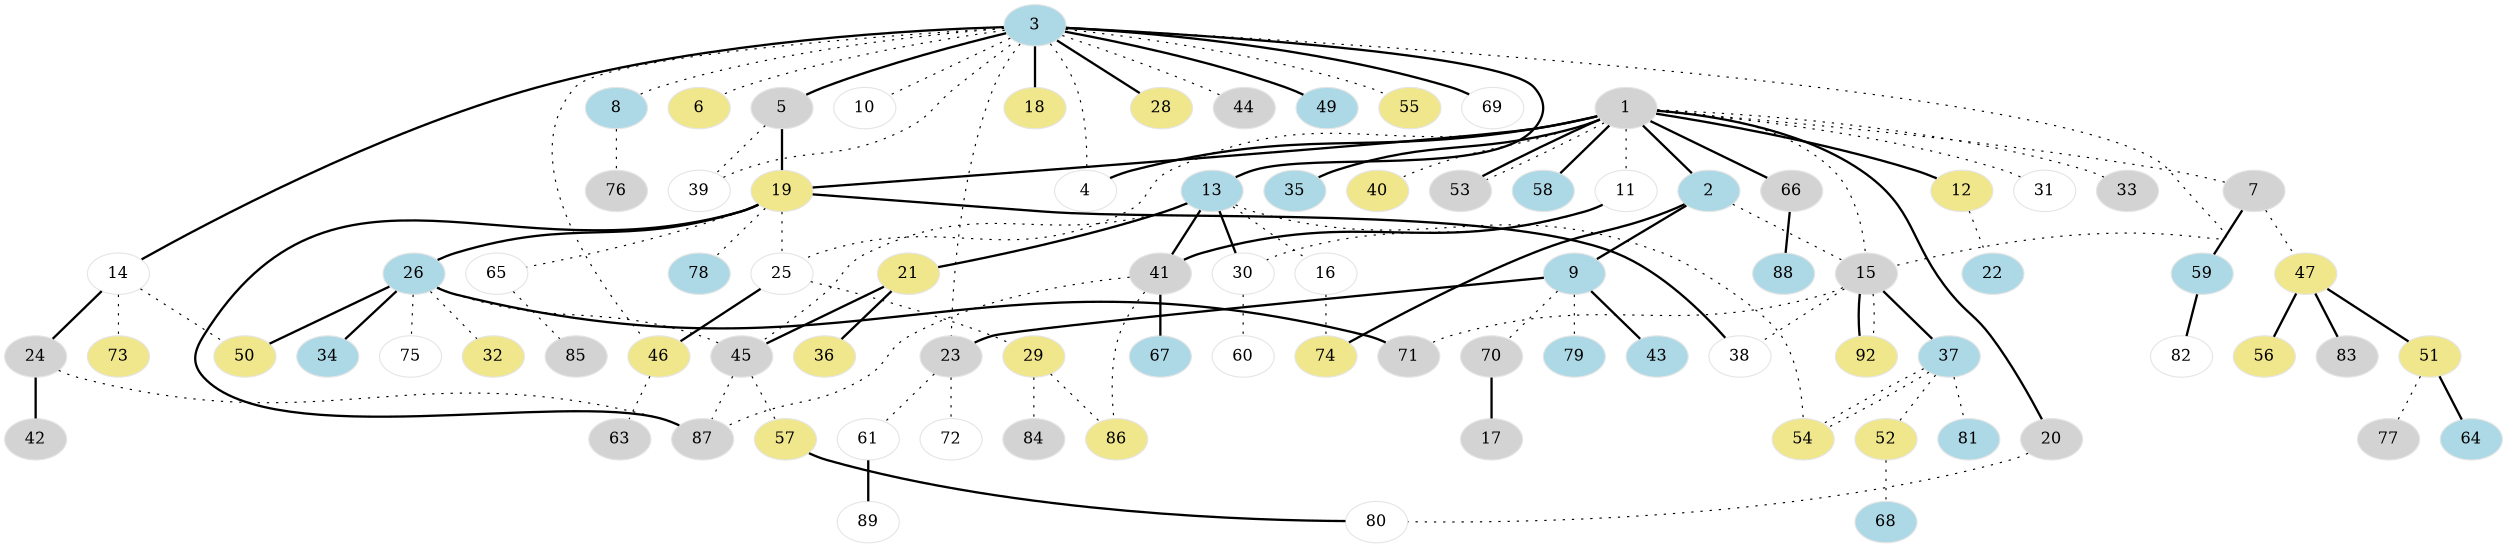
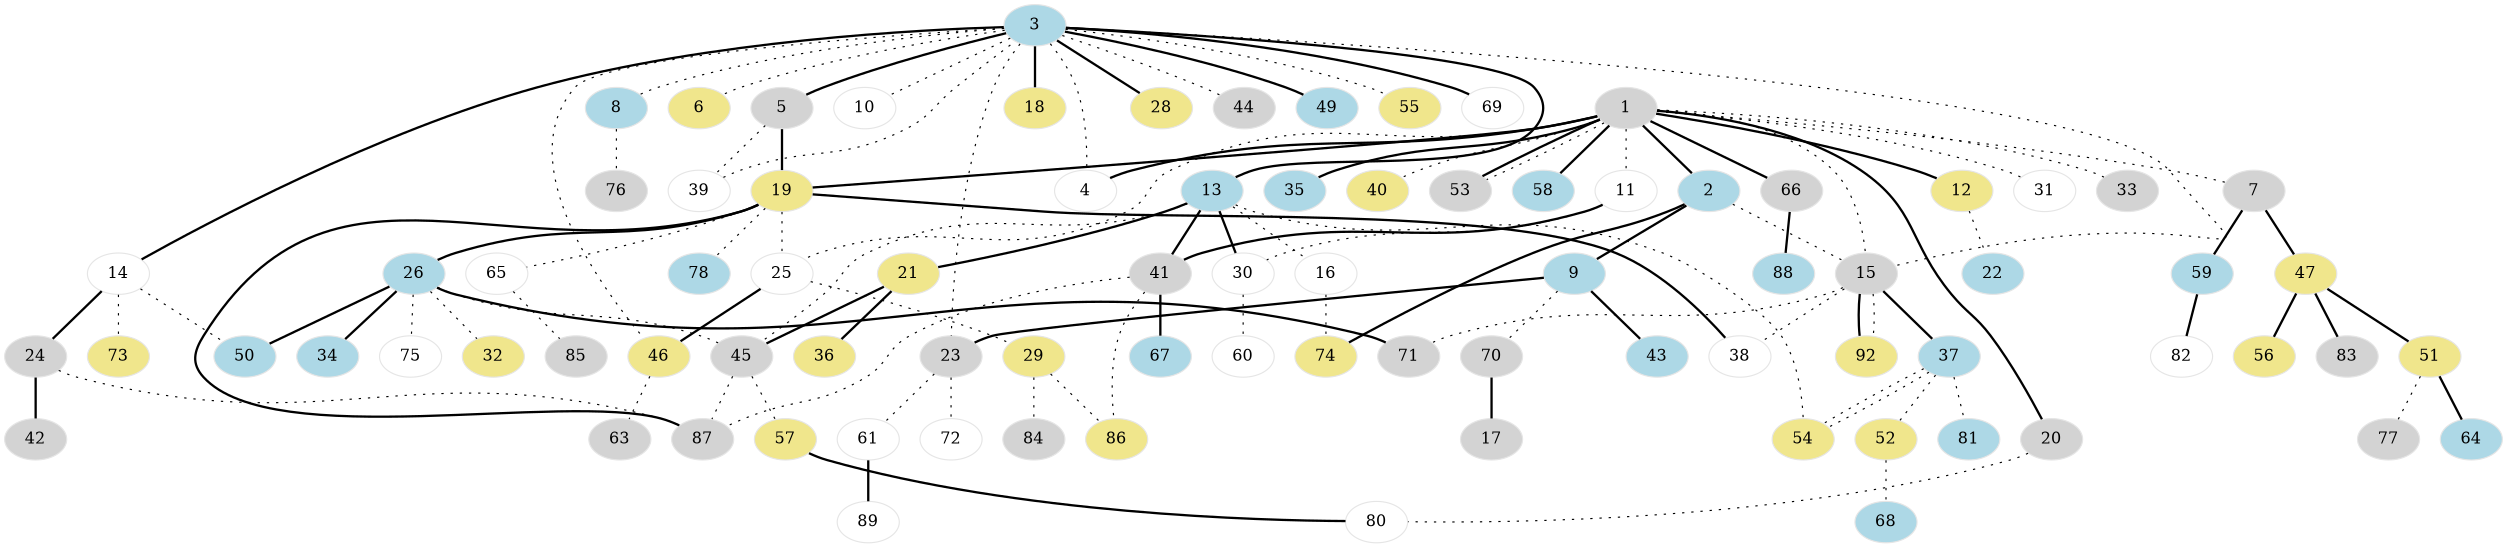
(2280, 232) -> (2280, 232)
(245, 356) -> (245, 356)
(1574, 356) -> none
